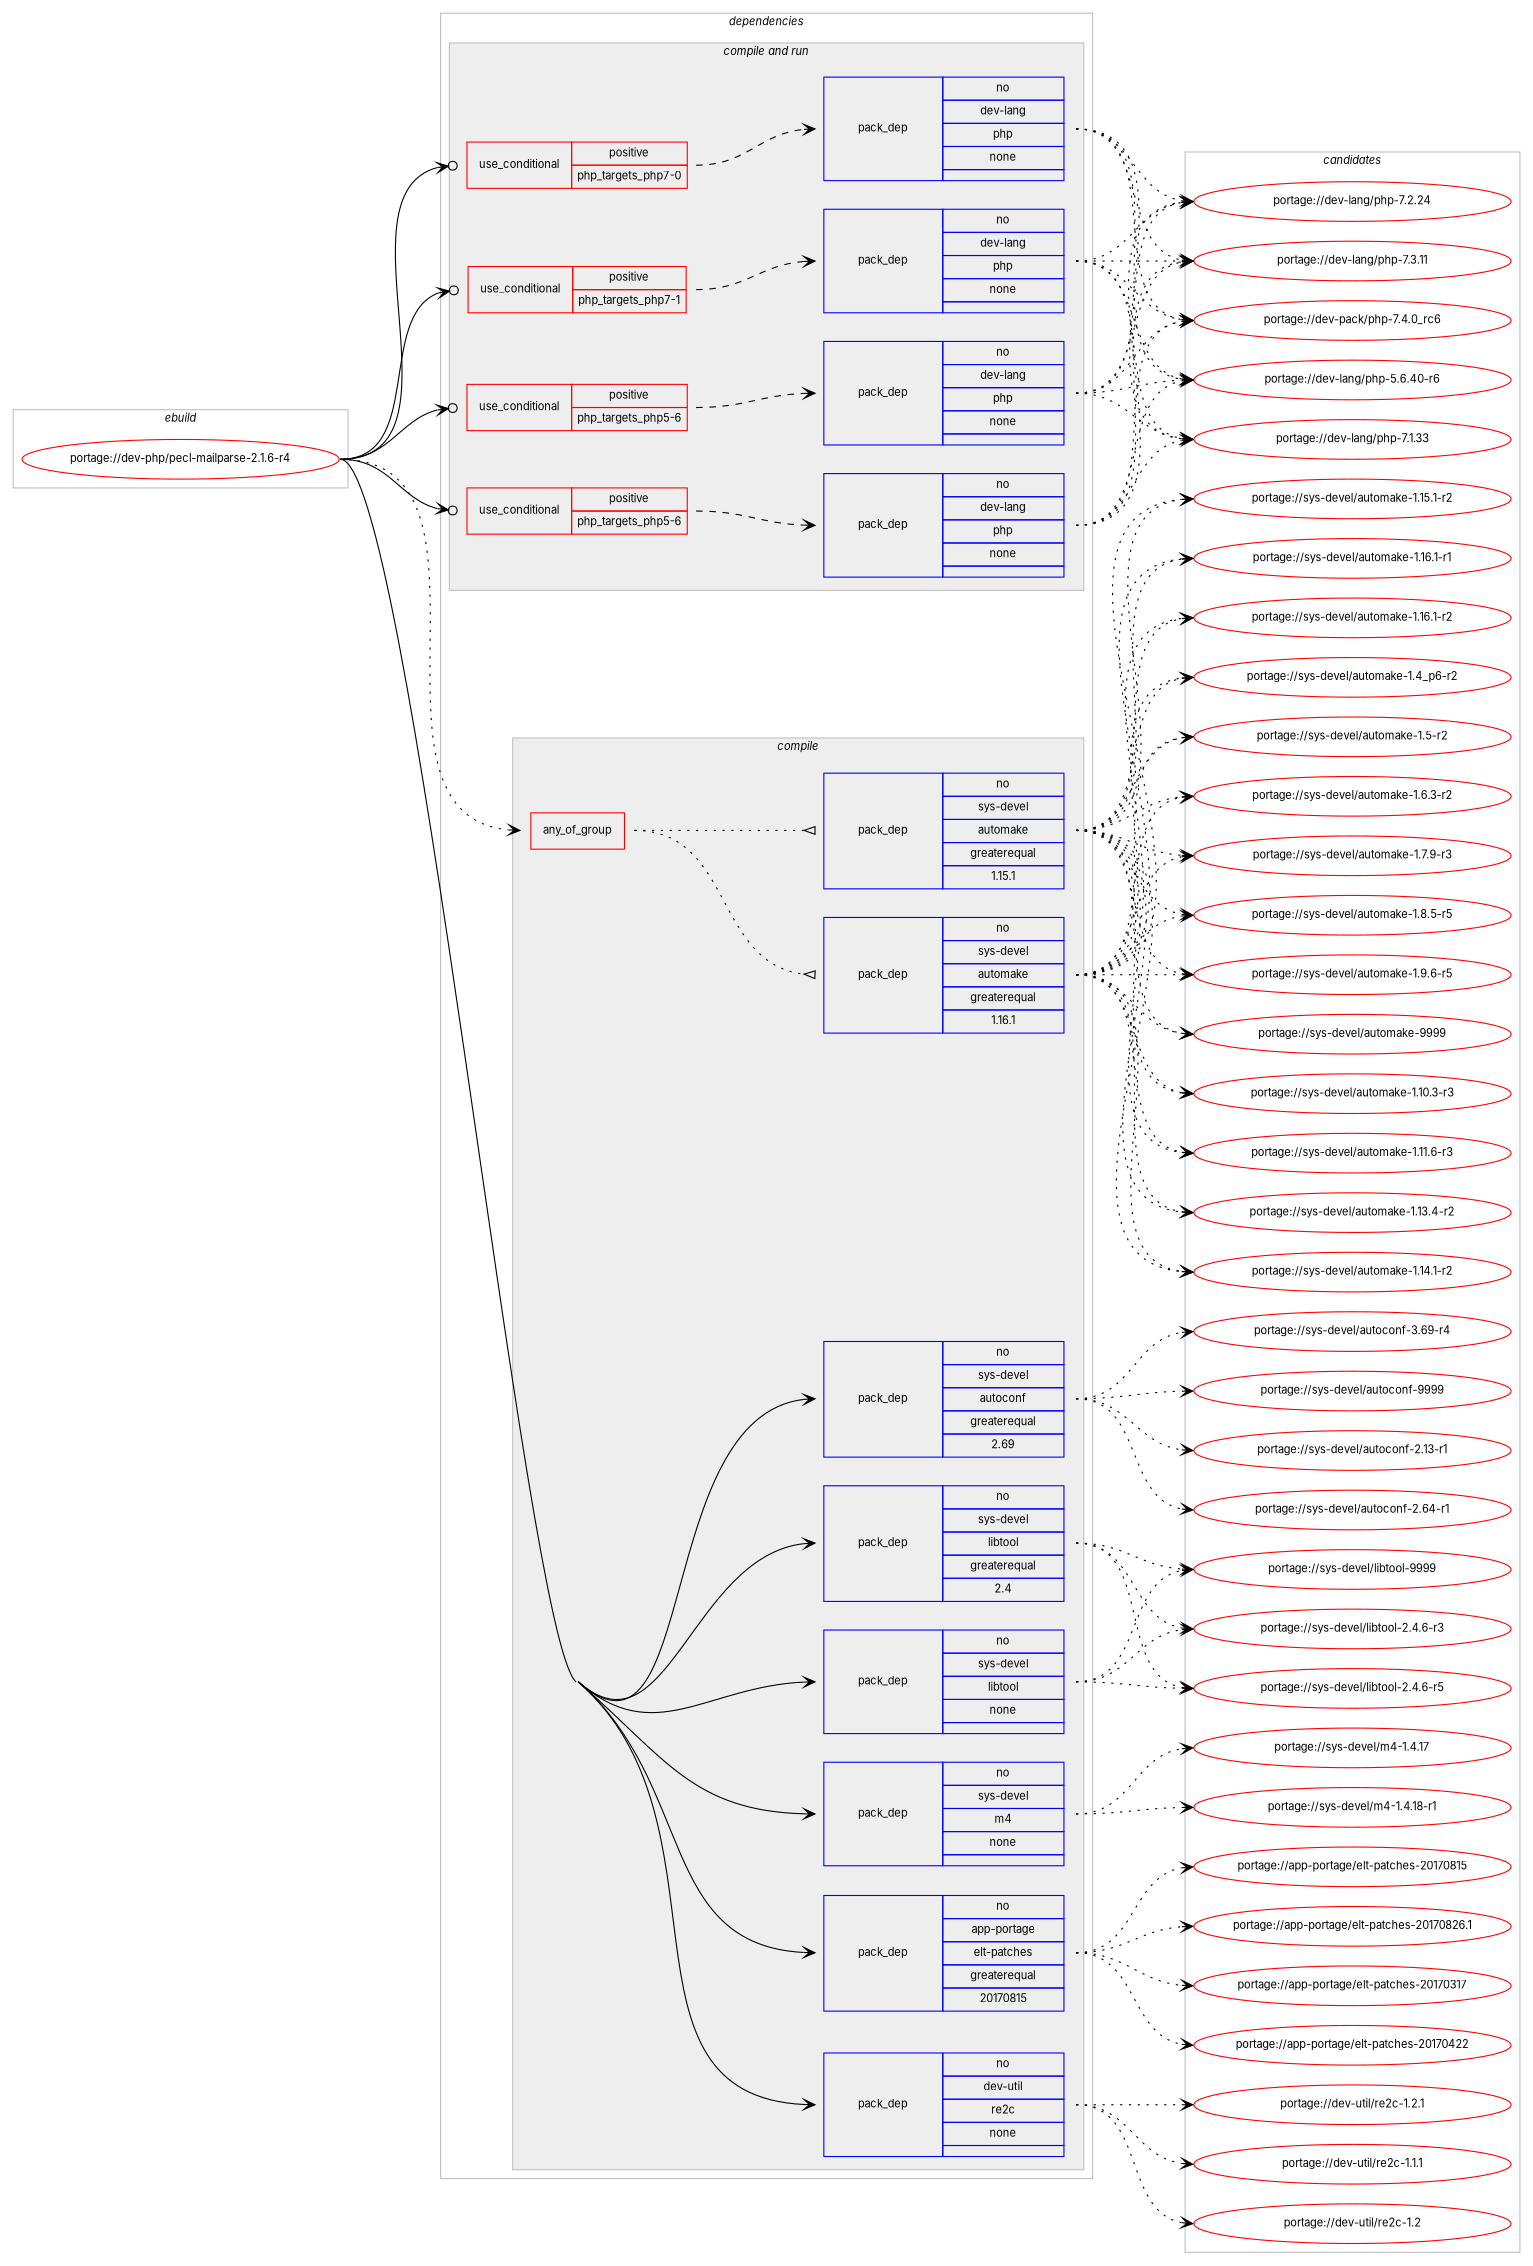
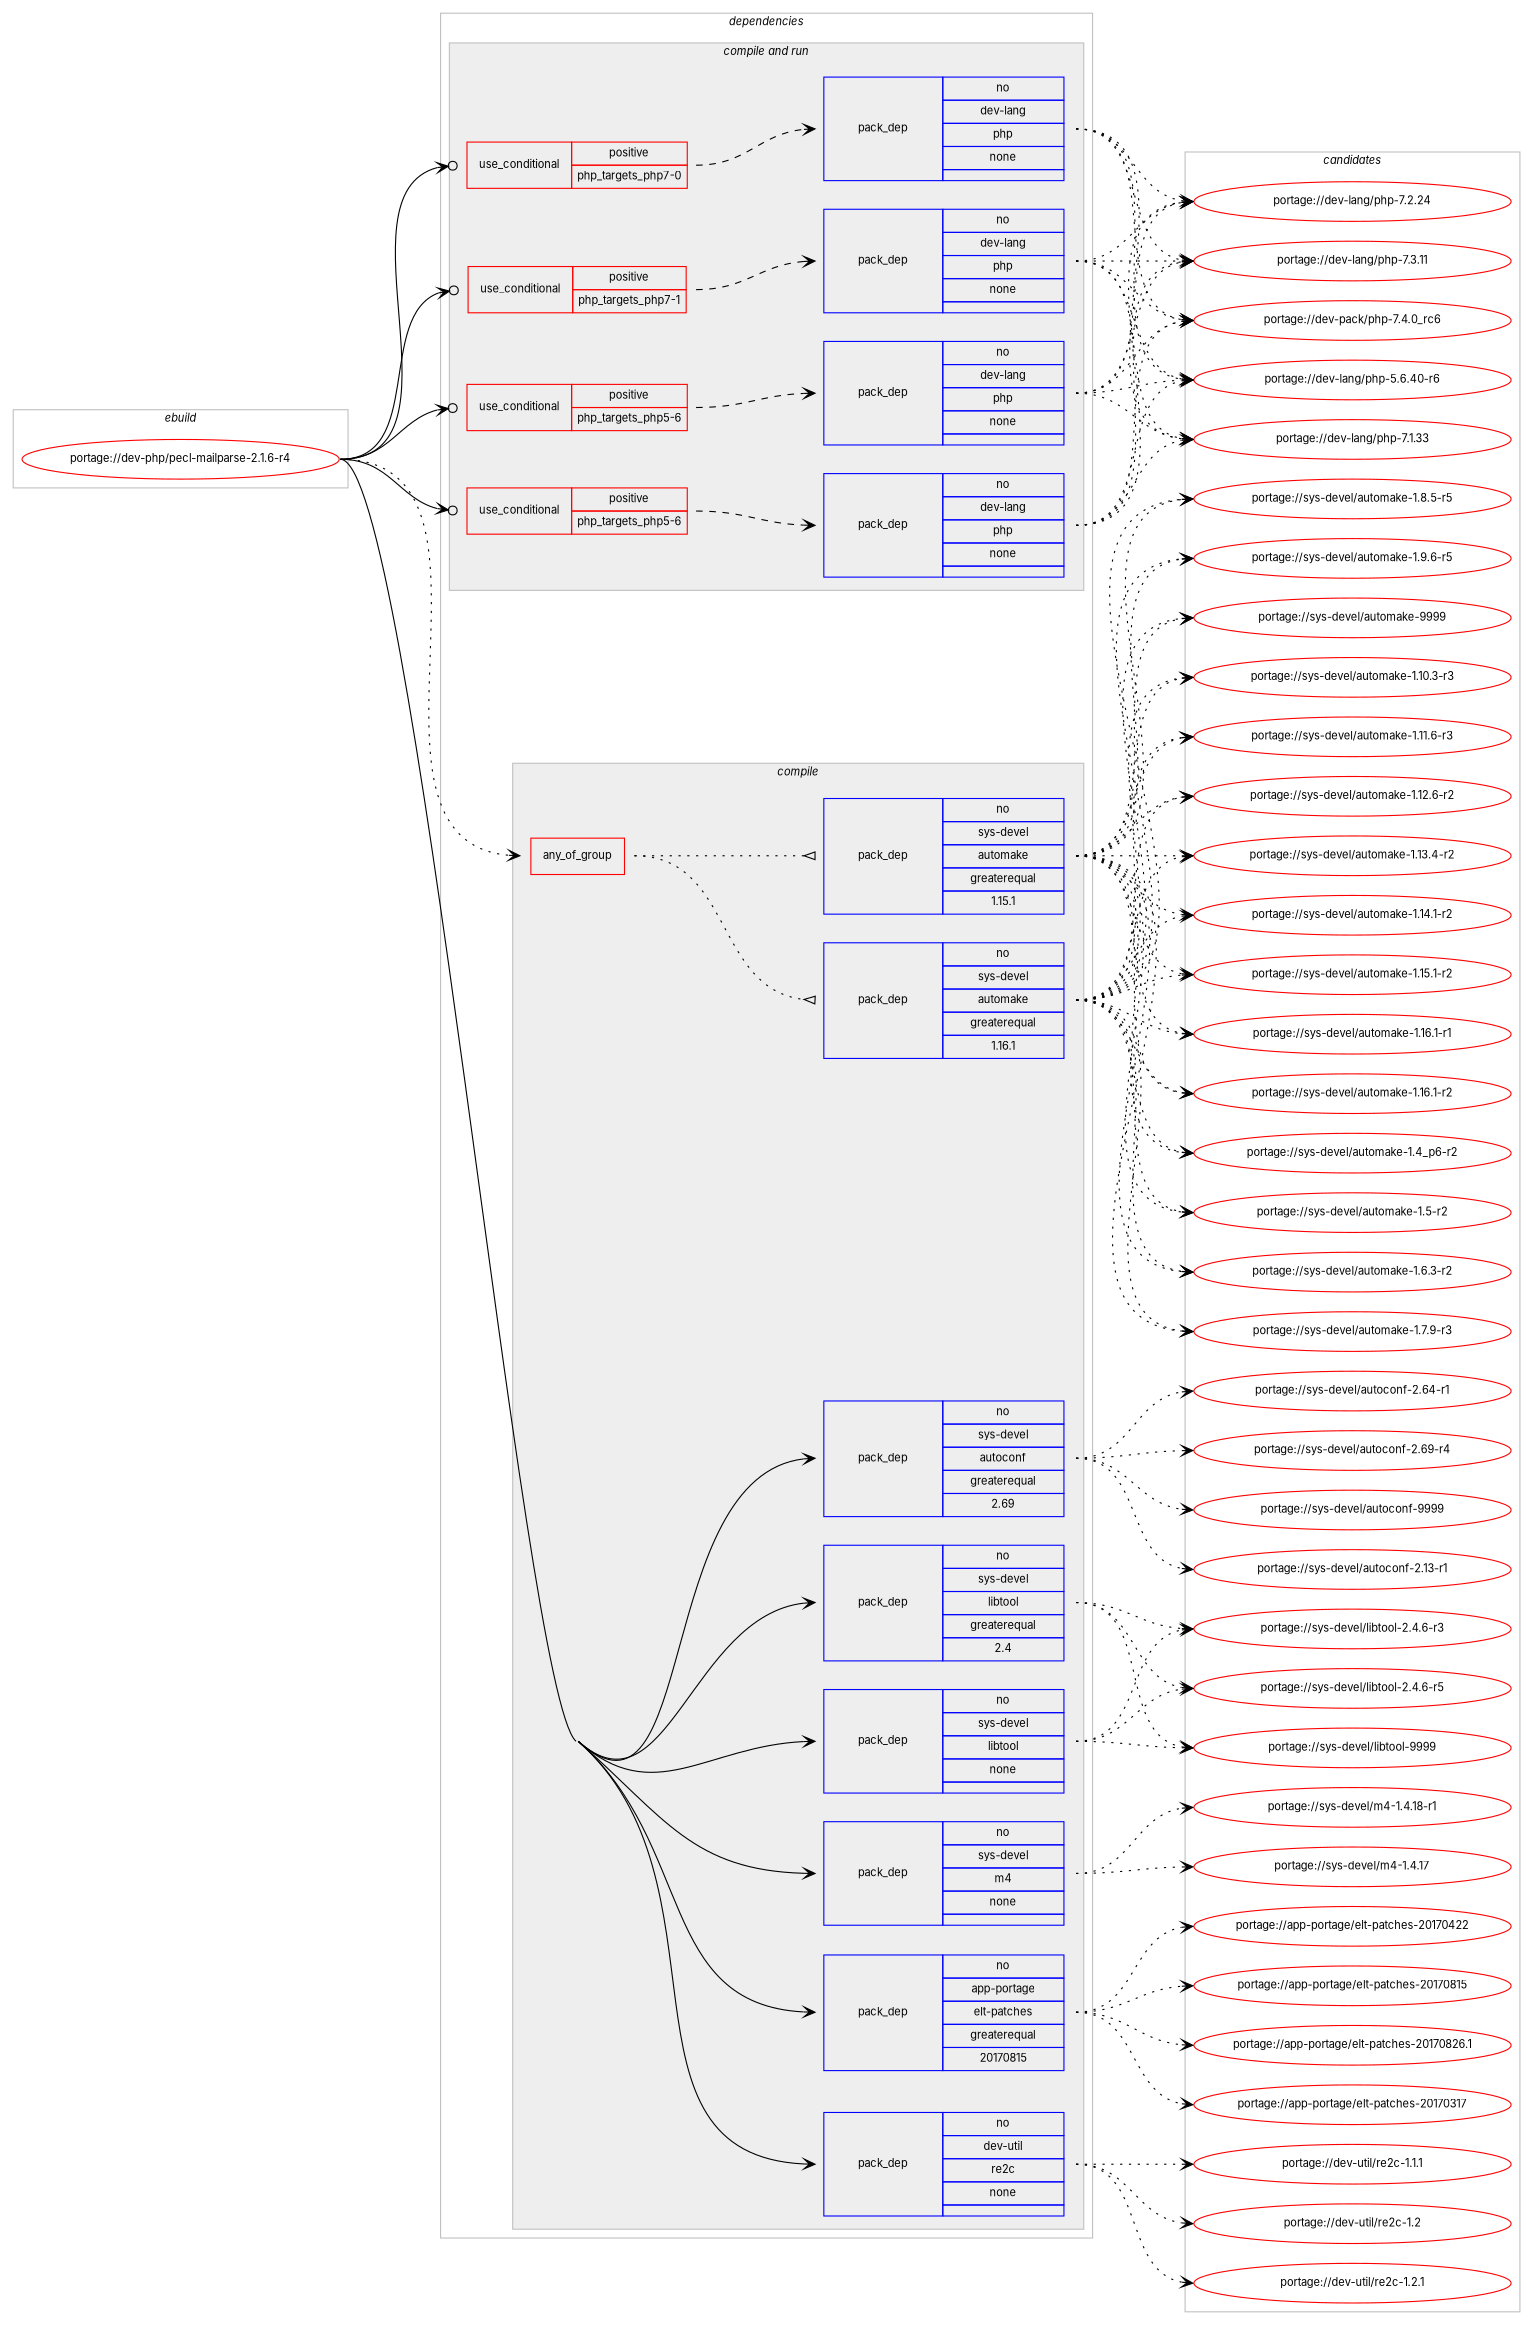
none -> (1353, 796)
(1353, 1332) -> (1353, 1451)
